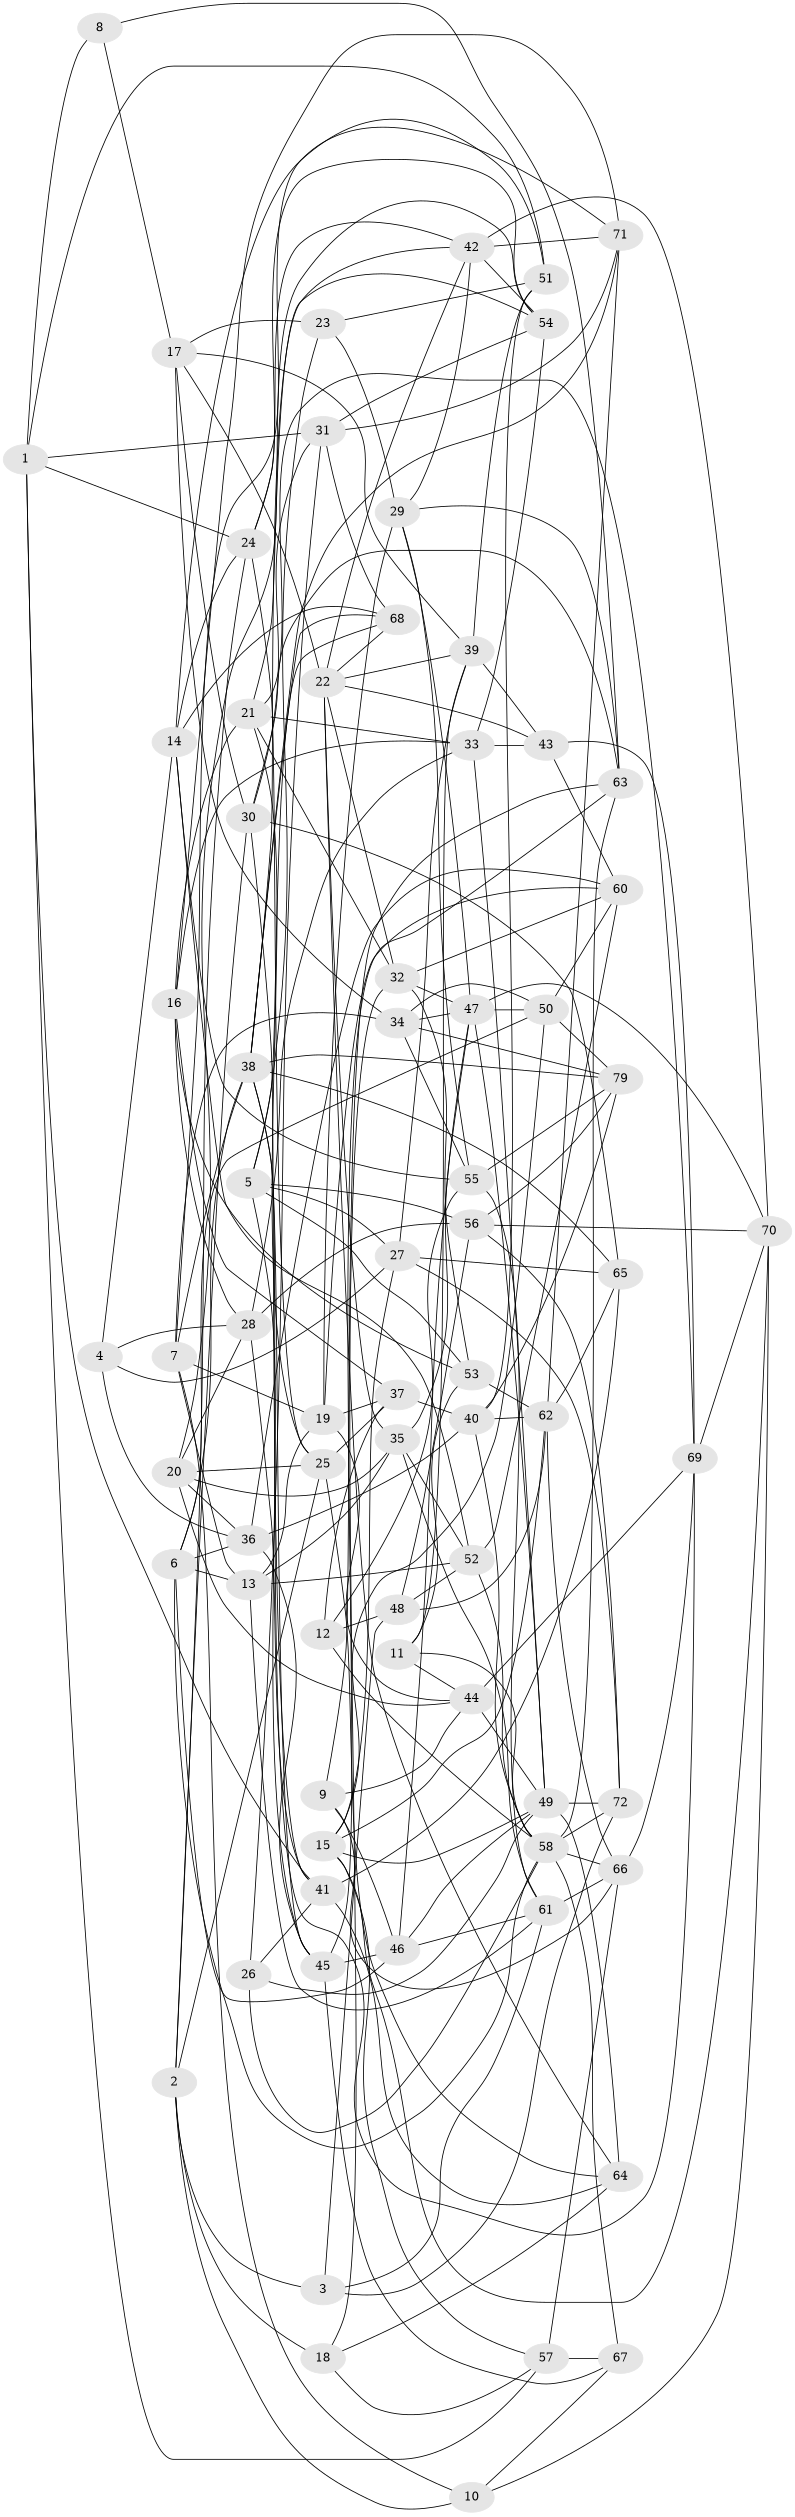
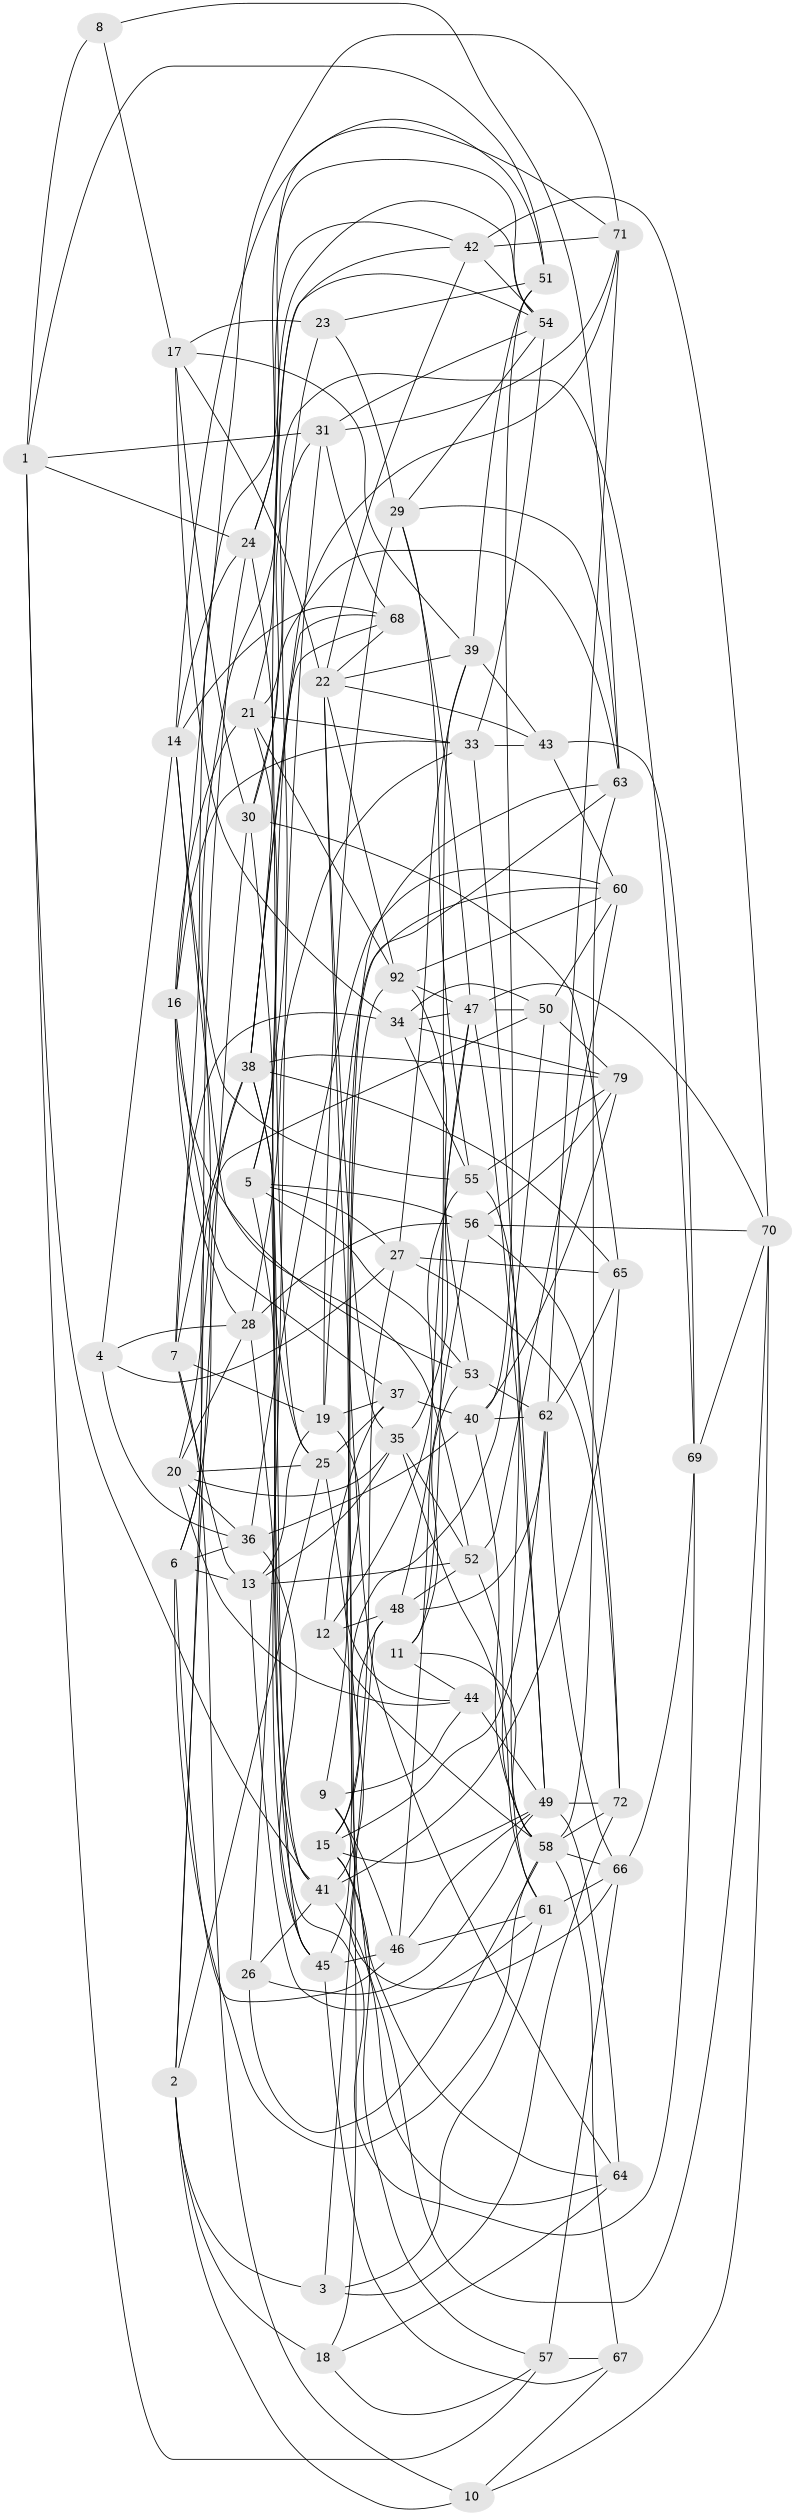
(453, 385) -> (473, 419)
(397, 978) -> (397, 978)
(584, 1579) -> none
none -> (360, 1750)
